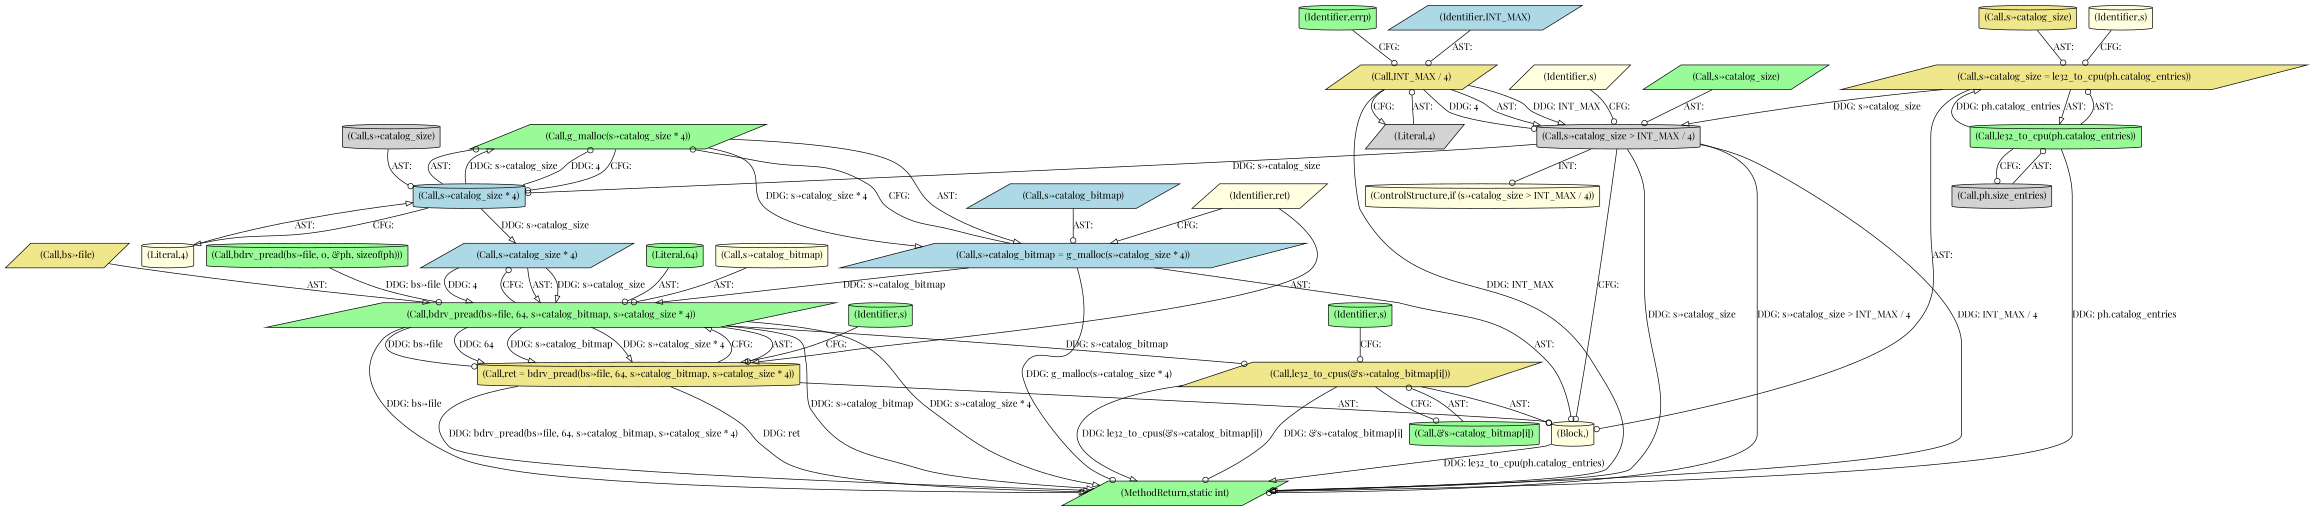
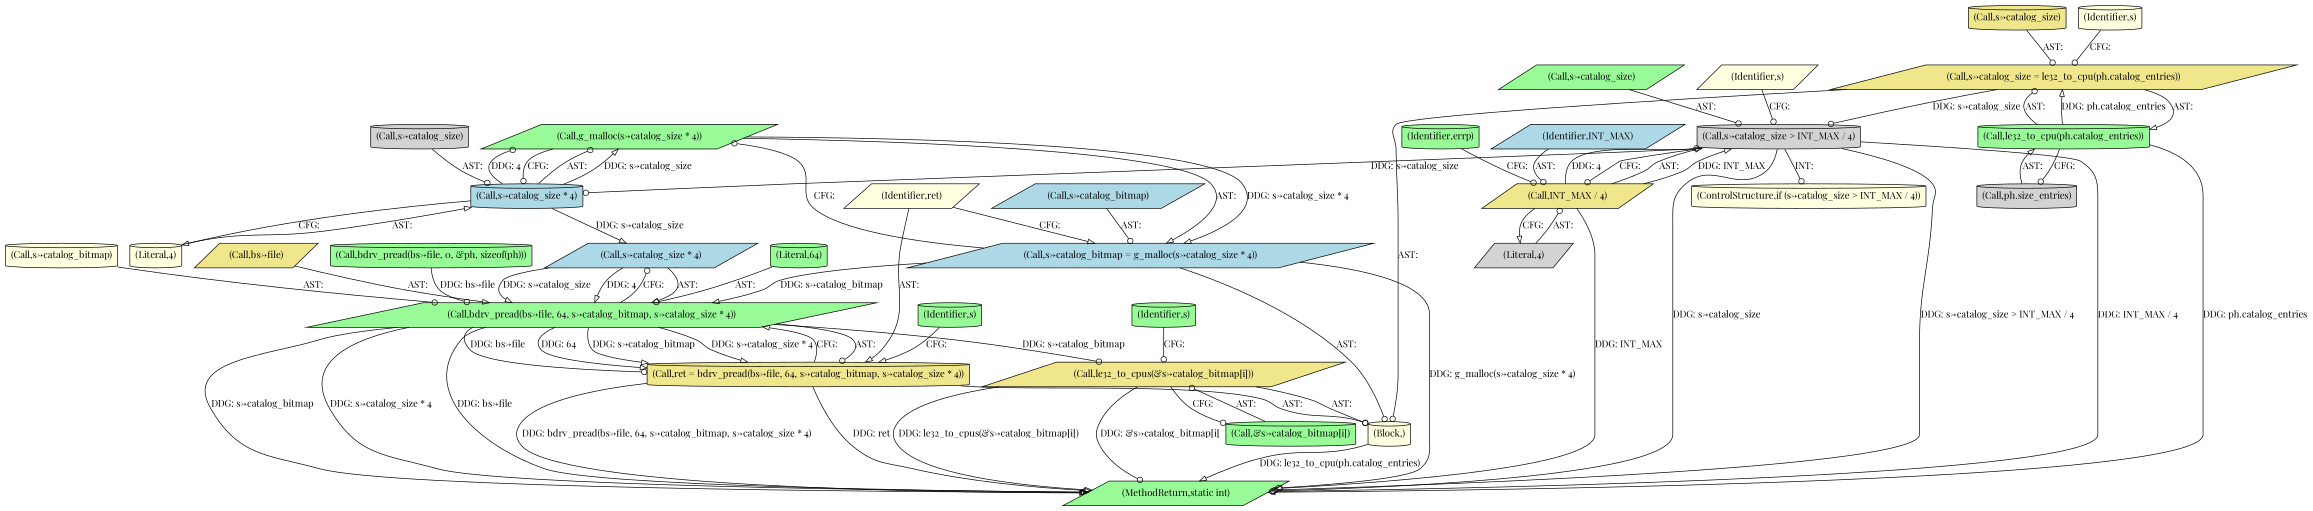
(1815, 104) -> (1915, 105)
(2027, 169) -> (2021, 167)
(1598, 283) -> (1643, 157)
